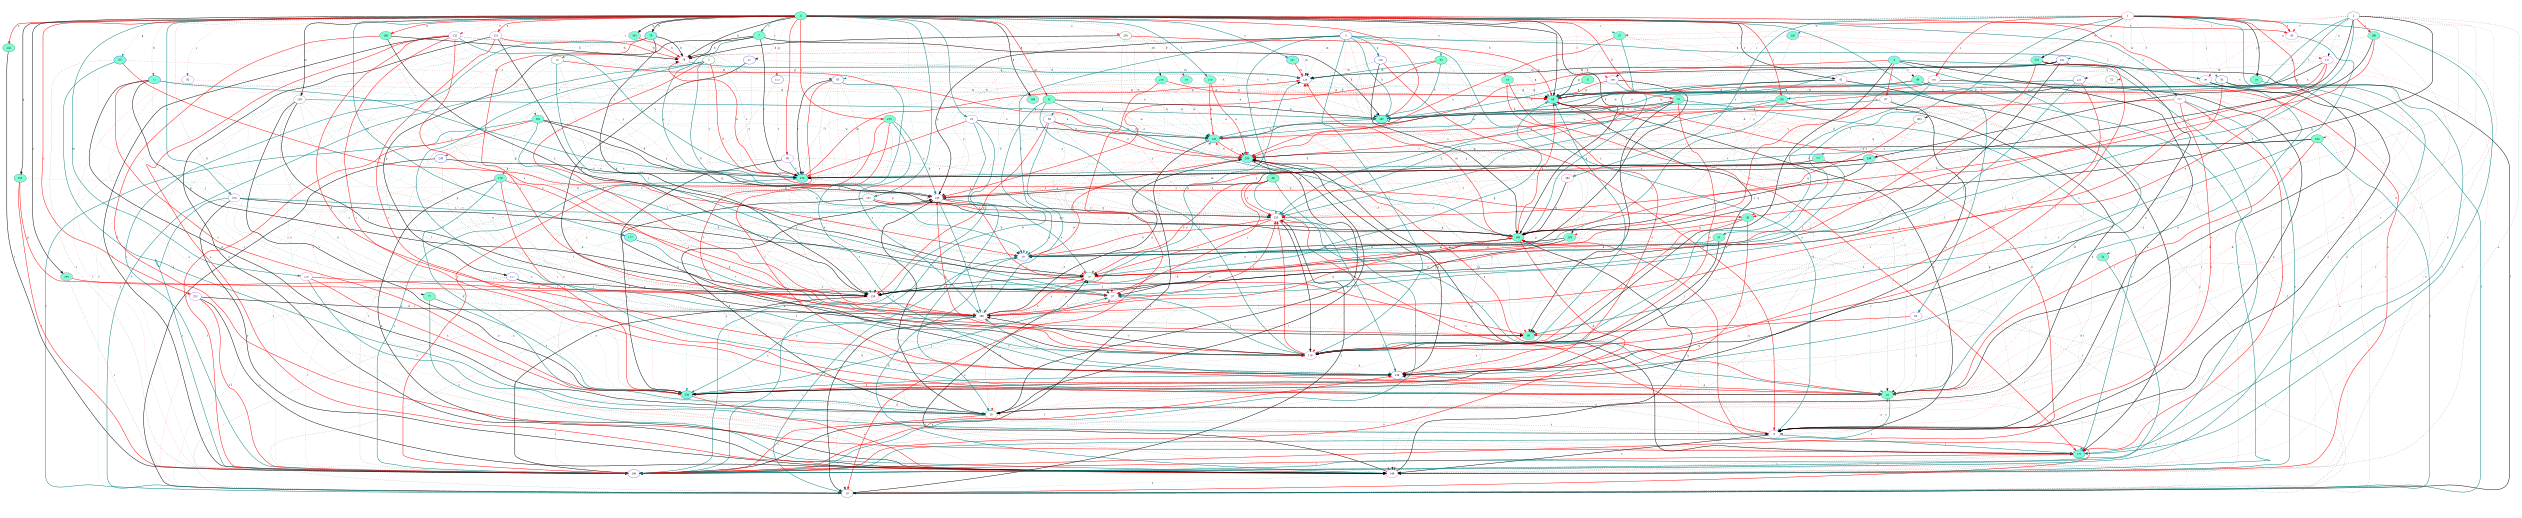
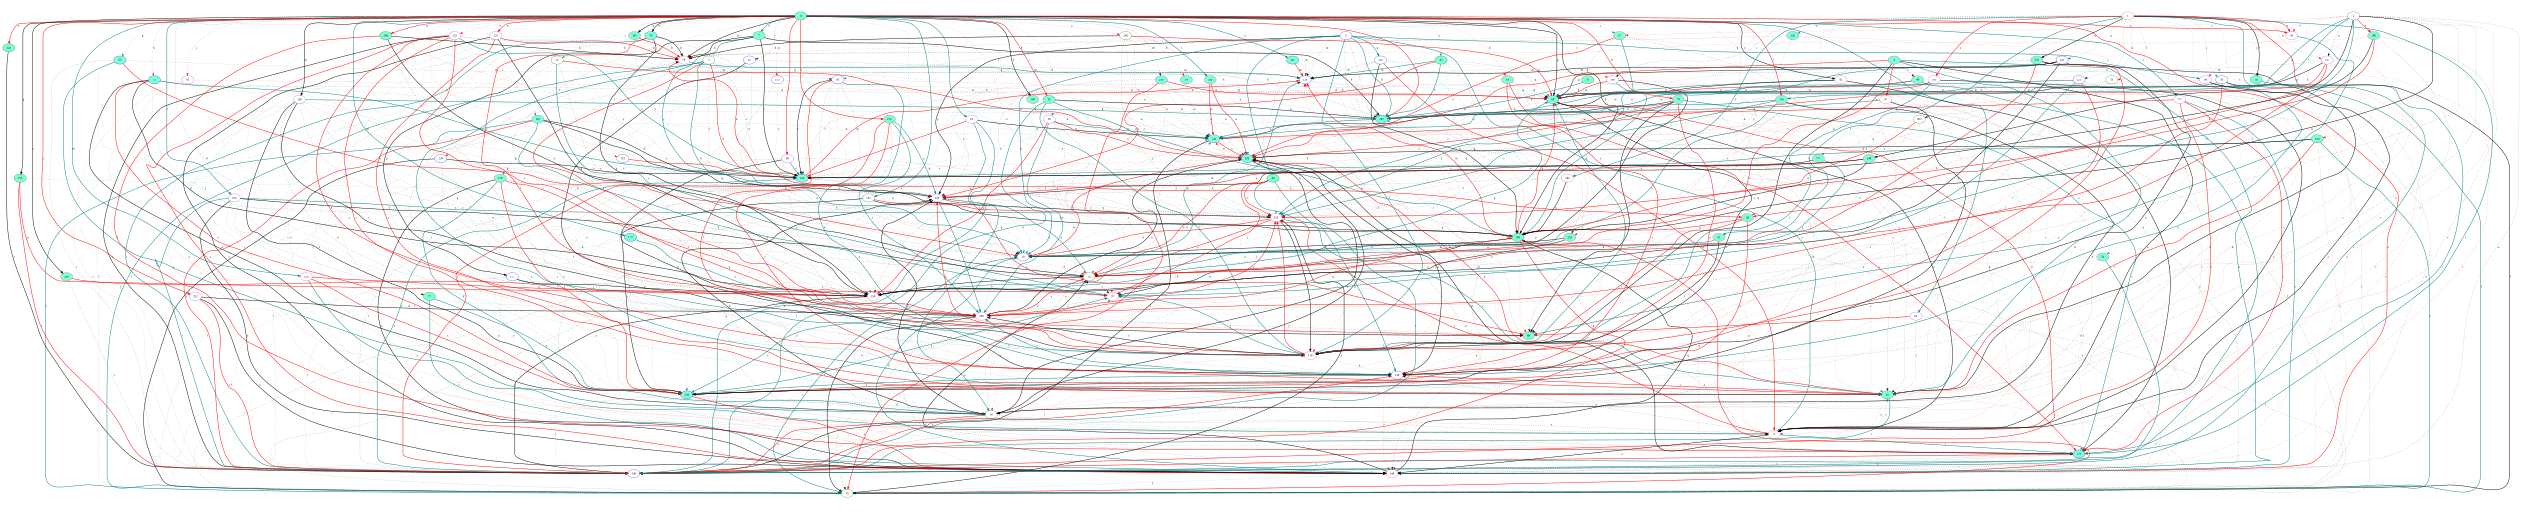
none -> (623, 159)
